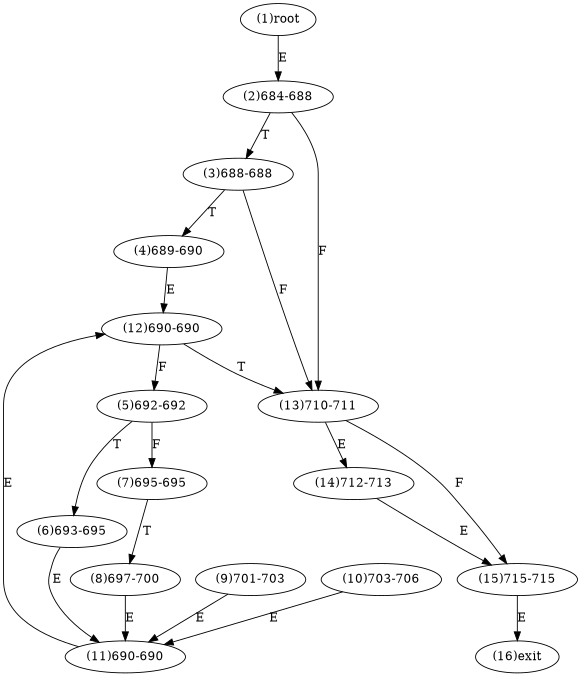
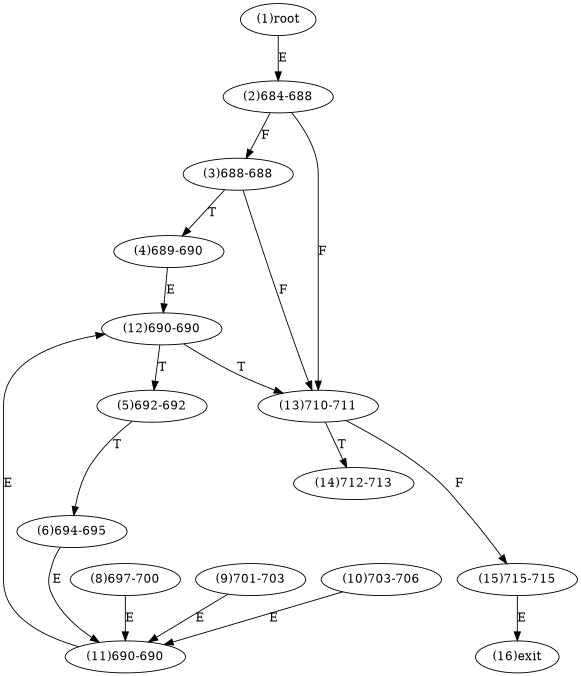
(266, 136) -> (266, 136)
(163, 368) -> (163, 368)
(342, 445) -> (342, 445)
(152, 484) -> none
(430, 530) -> none
(72, 532) -> (72, 532)
